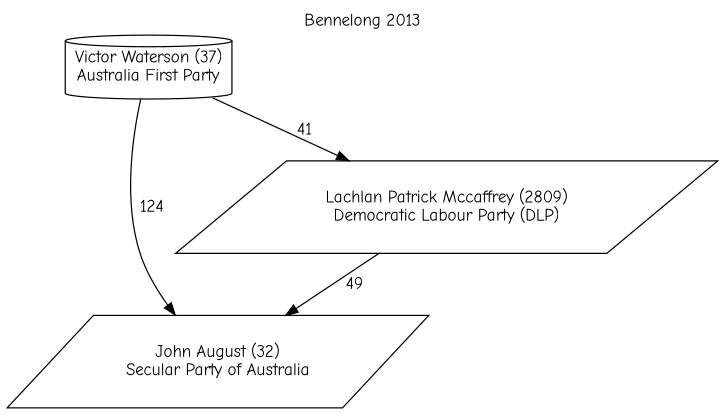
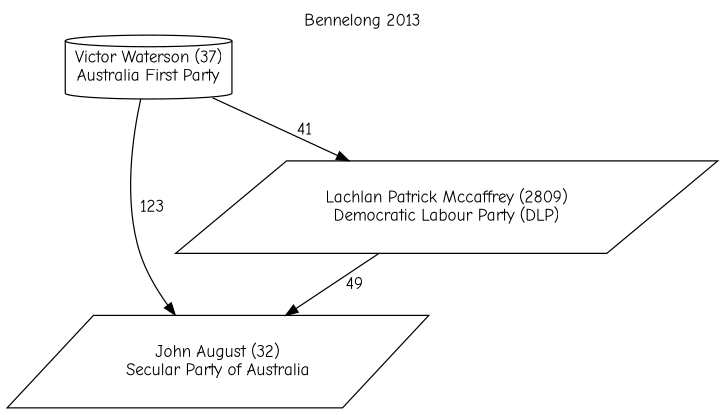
(152, 207) -> (152, 207)
